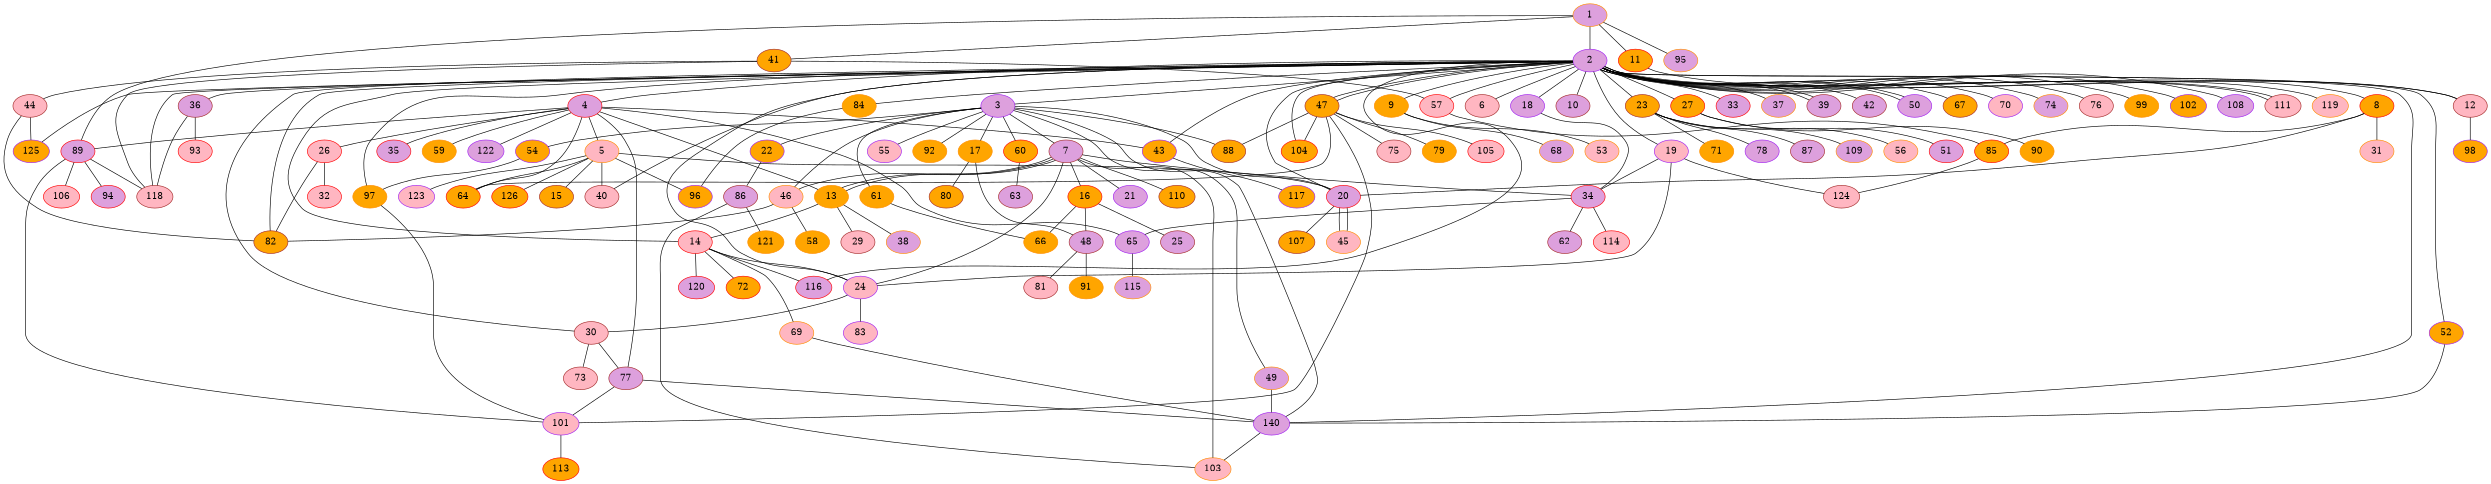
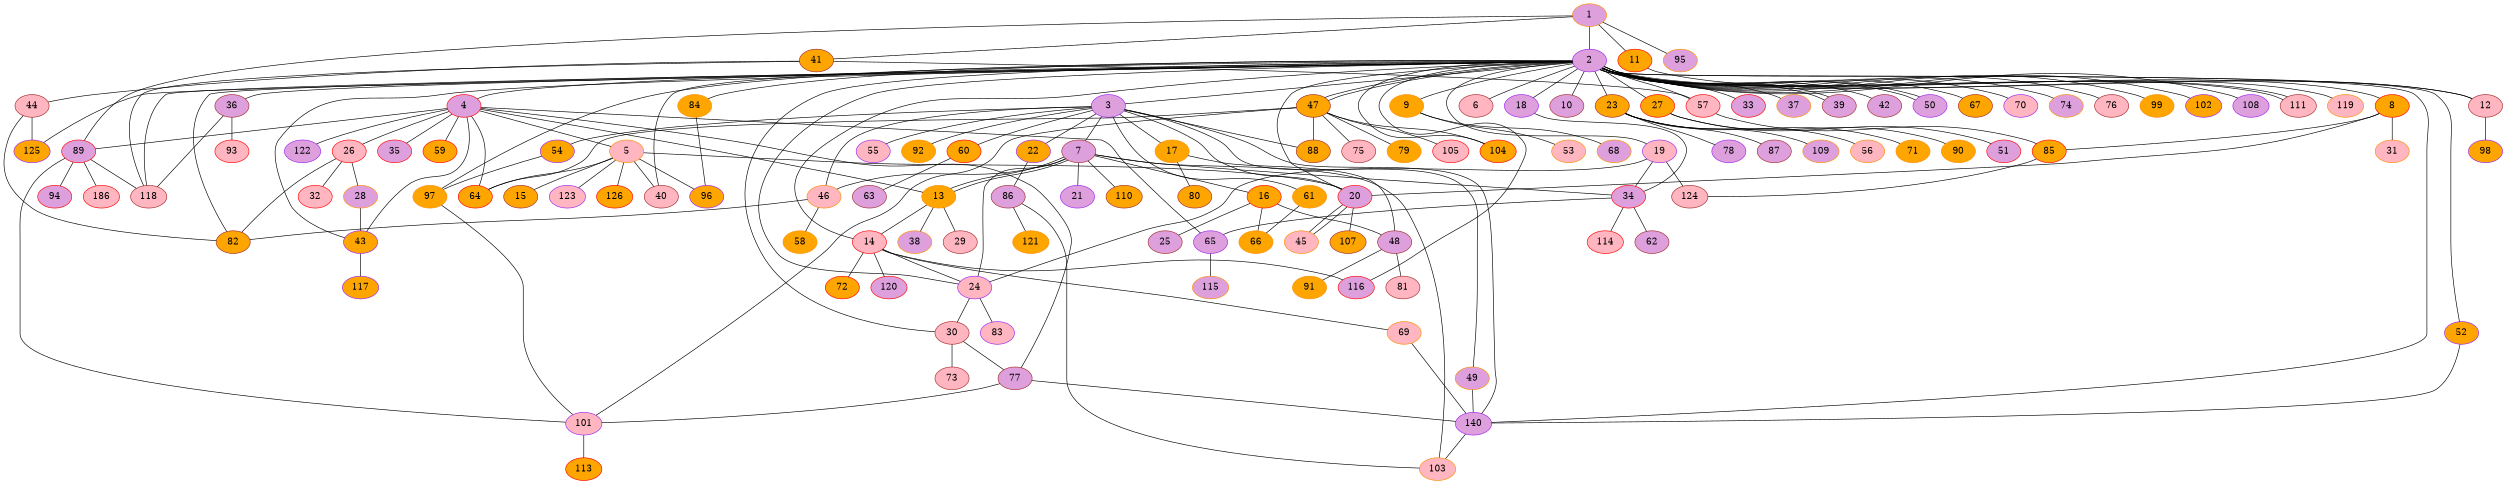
(439, 151) -> (440, 151)
(62, 197) -> (101, 197)
none -> (361, 197)
